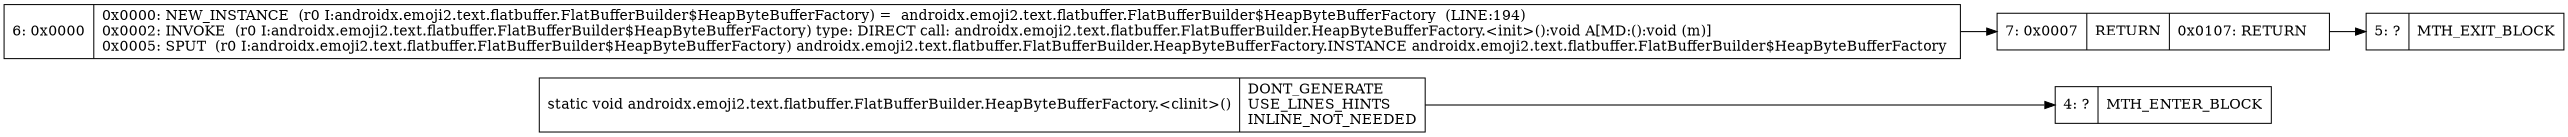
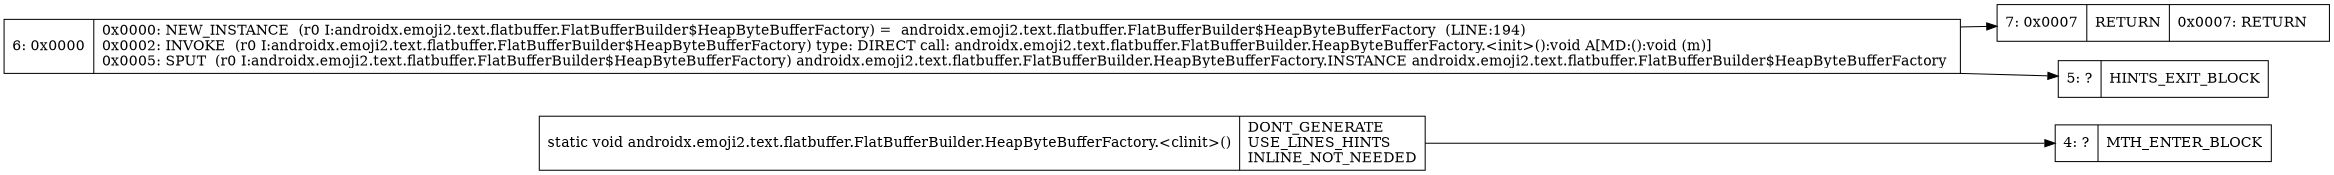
(2249, 31) -> (2249, 22)
(2486, 31) -> (2185, 78)
(2342, 32) -> (2004, 75)
